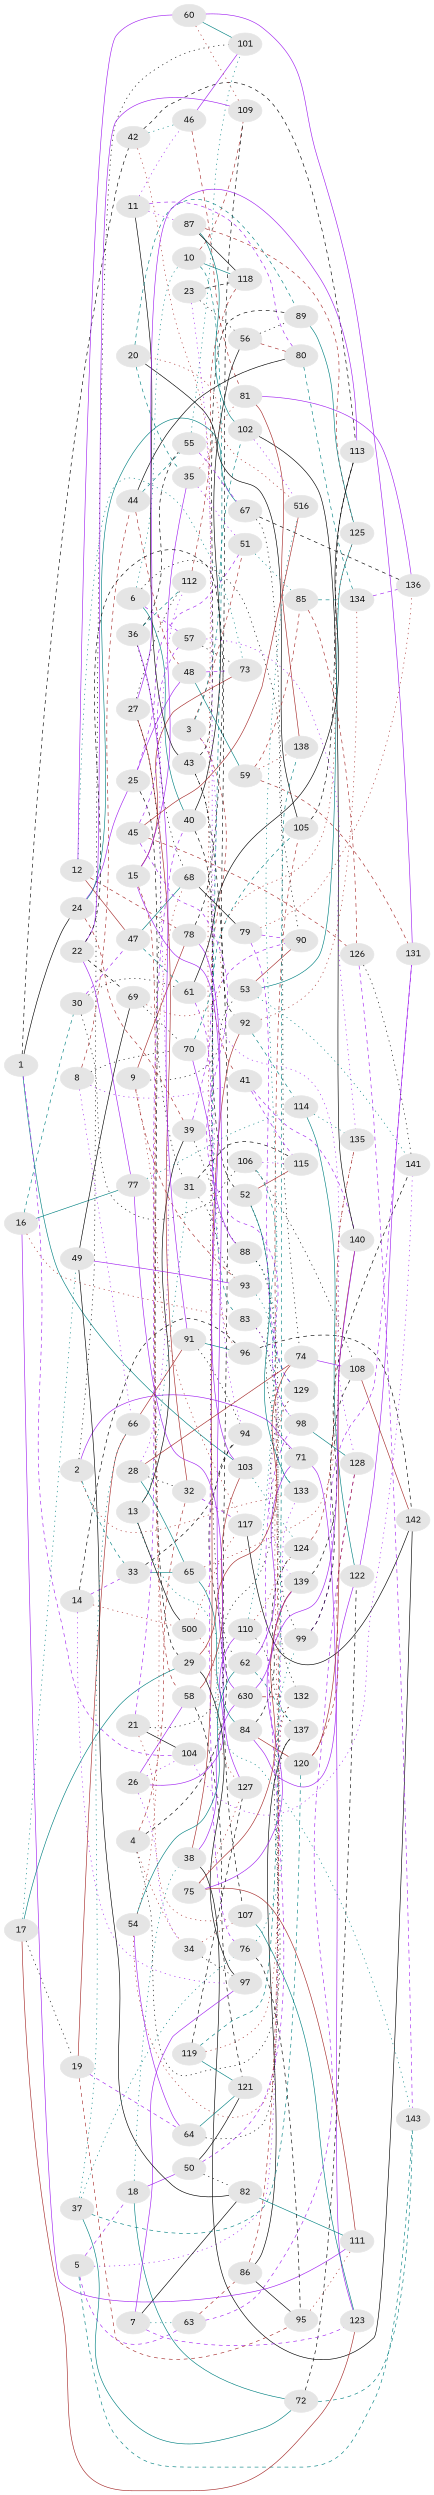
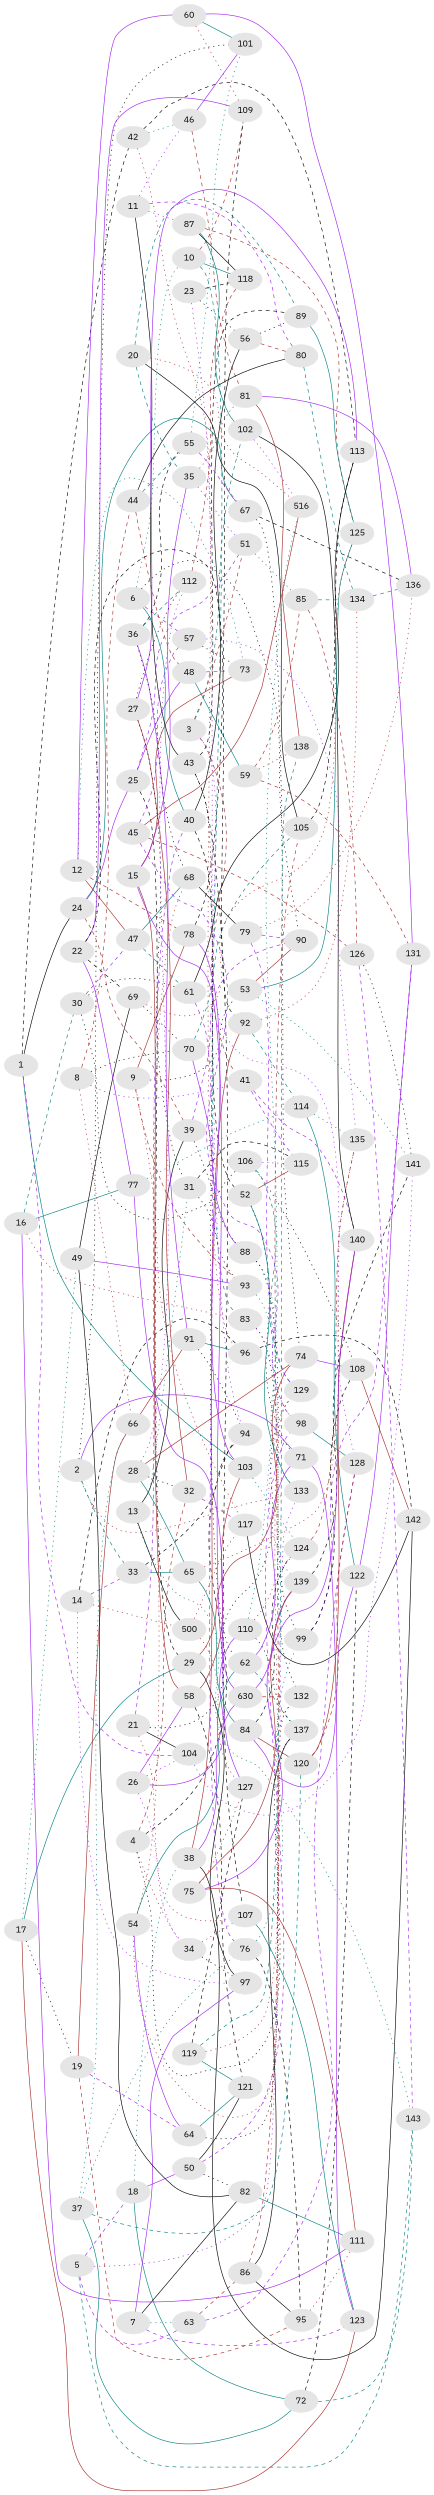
(105, 1251) -> (105, 1251)
(155, 1288) -> (155, 1288)
